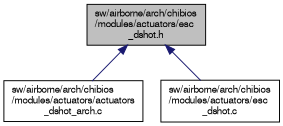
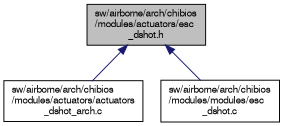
(220, 101) -> (220, 101)
